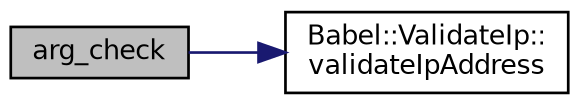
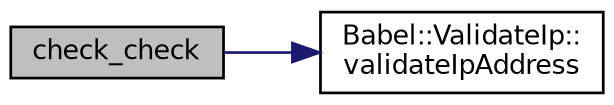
(100, 53) -> (117, 53)
